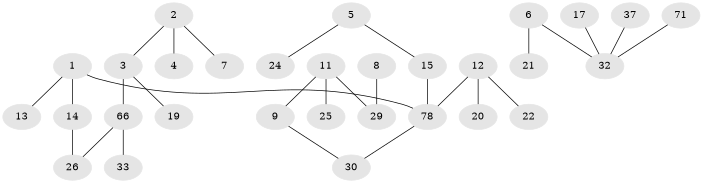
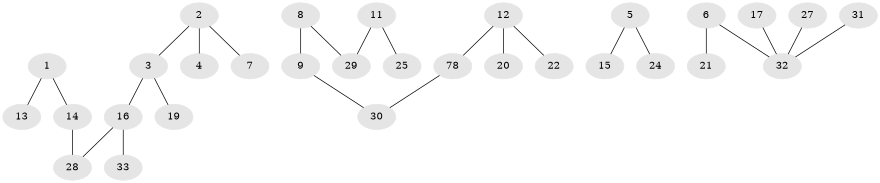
(630, 15) -> (808, 15)
(681, 15) -> (858, 15)
(250, 92) -> none
(427, 92) -> none
(297, 95) -> (301, 41)
(123, 117) -> (123, 117)
(73, 168) -> (73, 168)
